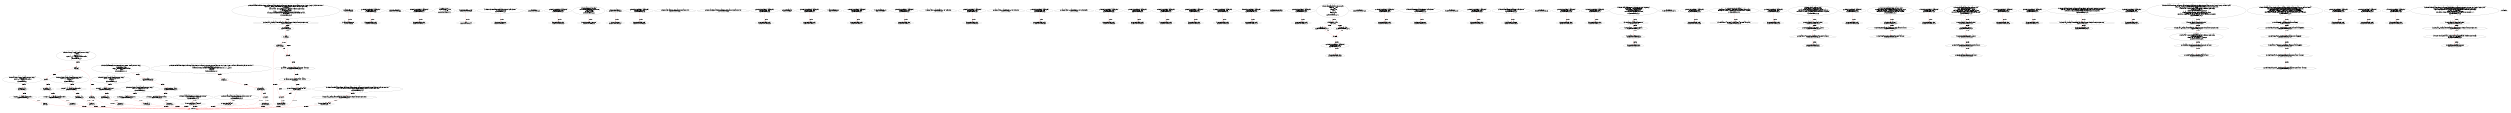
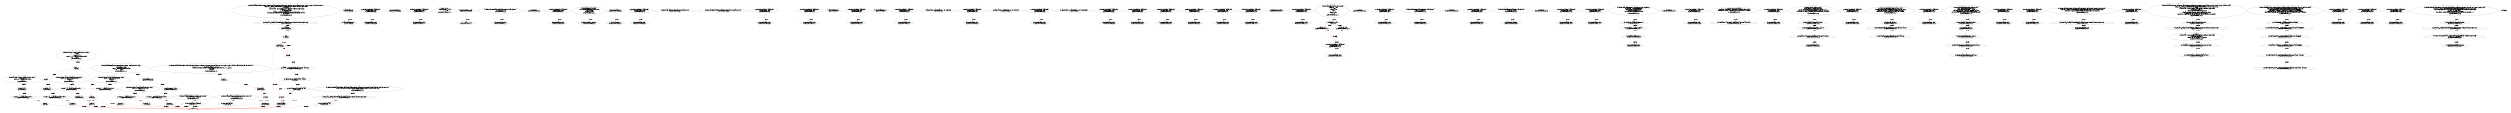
(787, 11) -> none
(105, 97) -> none
(209, 107) -> none
